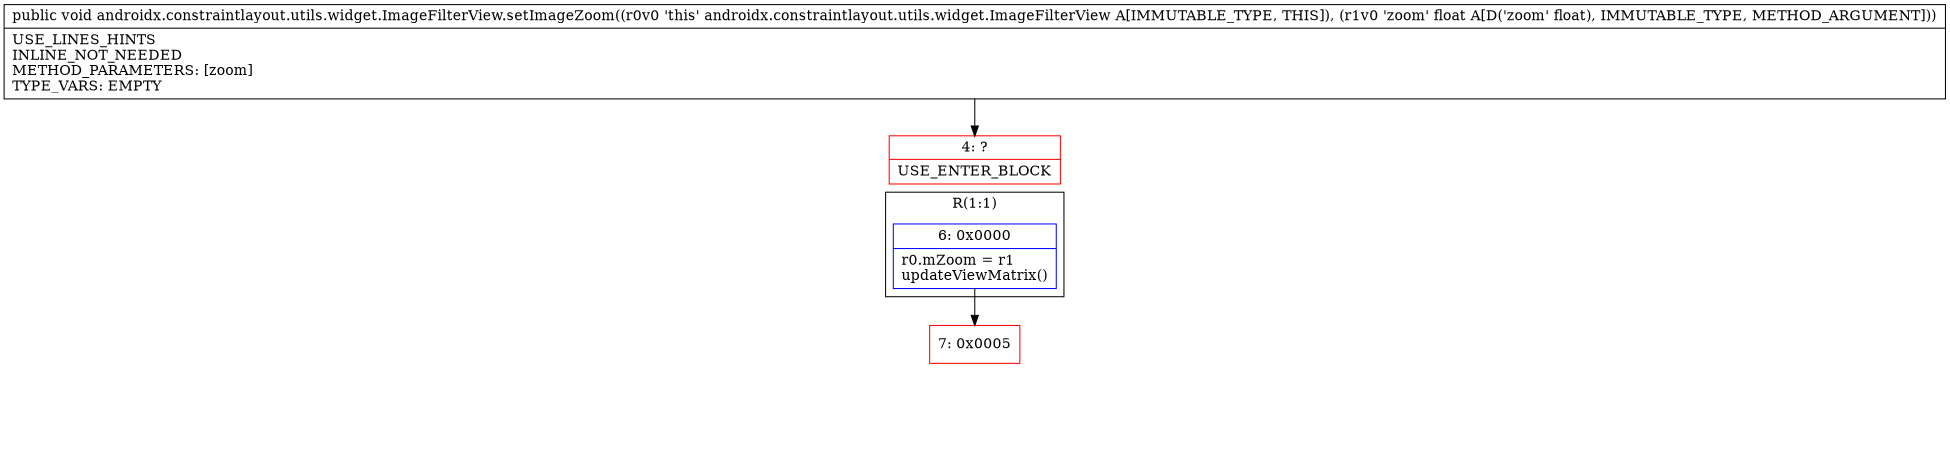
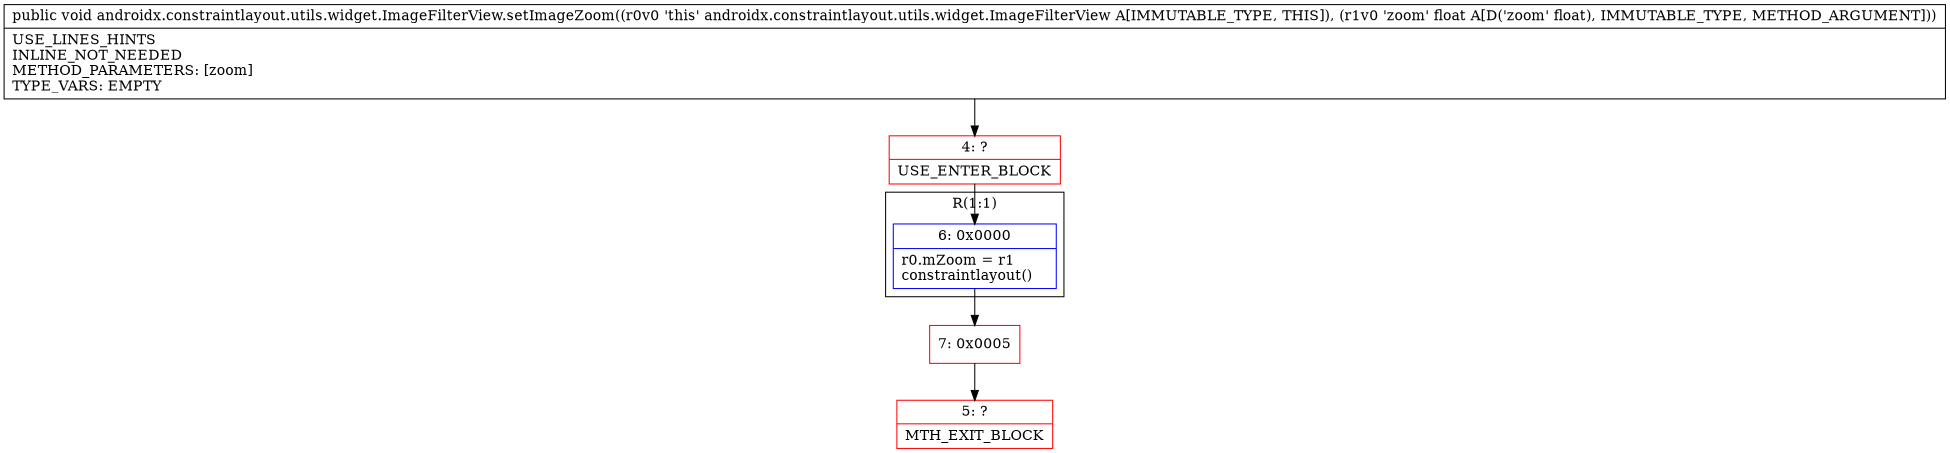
none -> (975, 199)
(975, 276) -> (967, 276)
none -> (975, 424)
